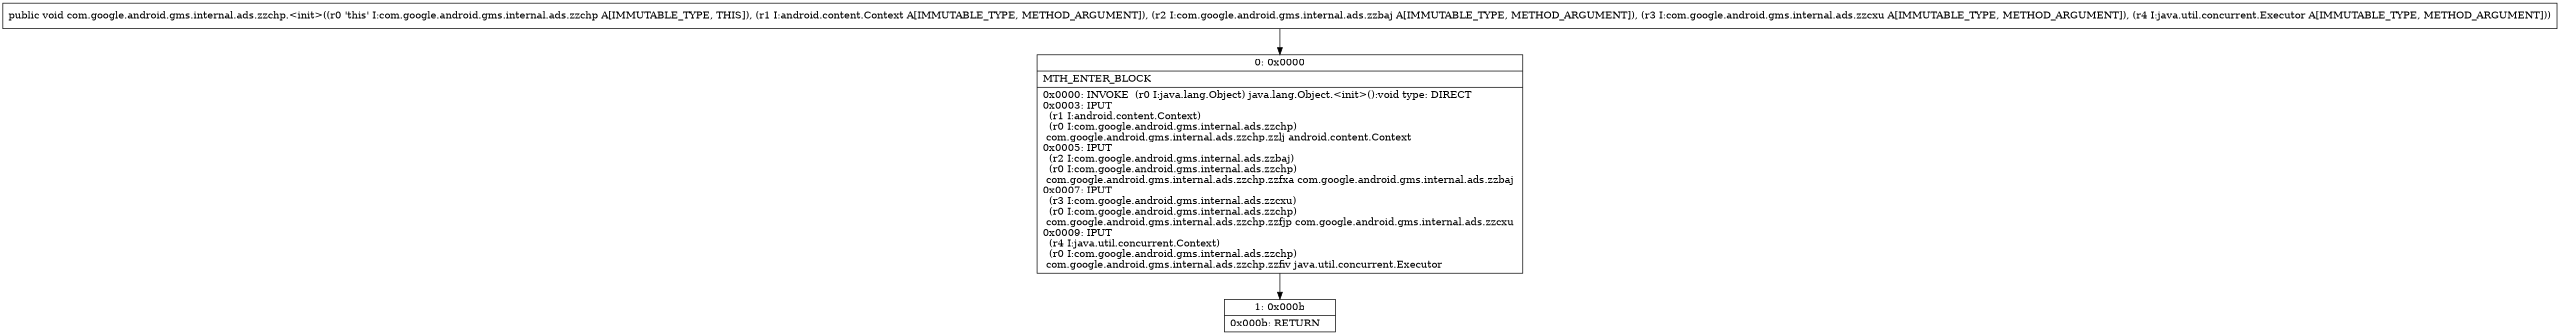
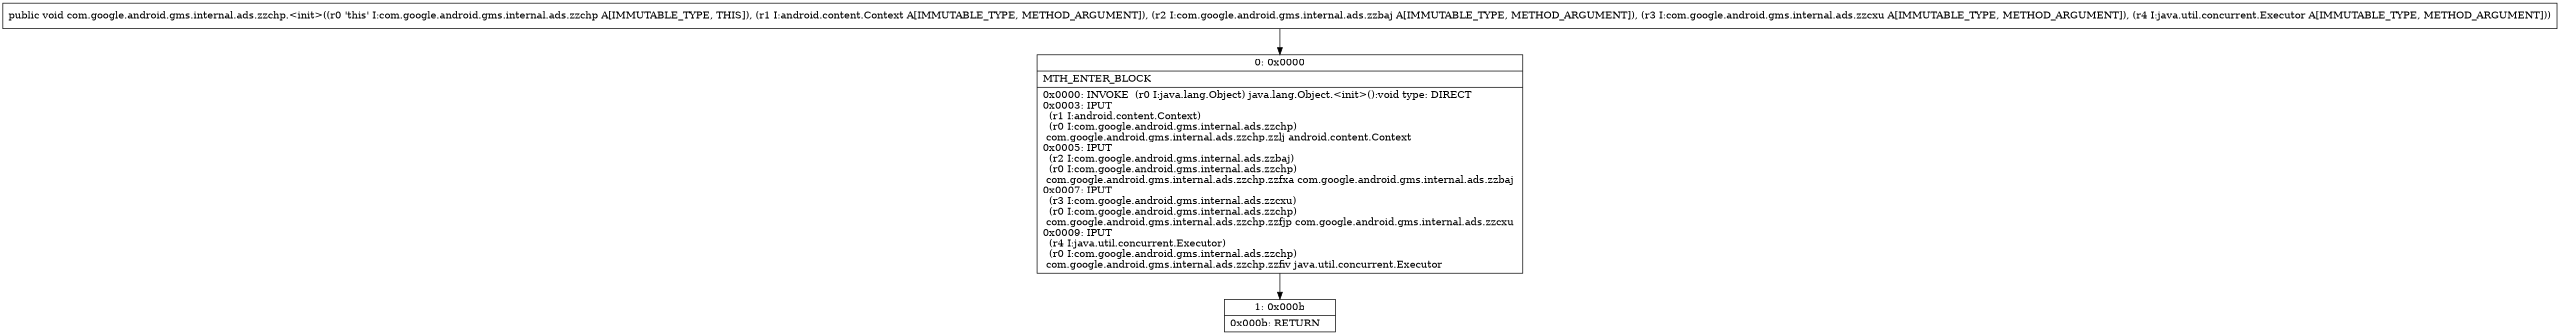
(1131, 244) -> (1134, 244)
